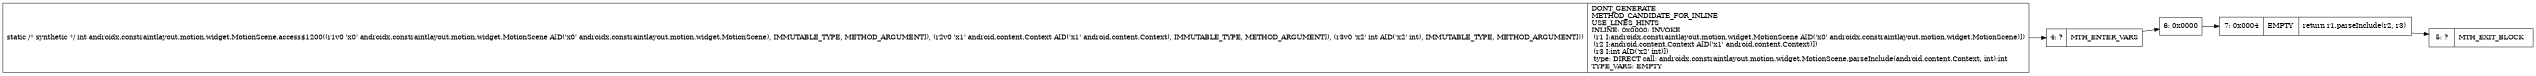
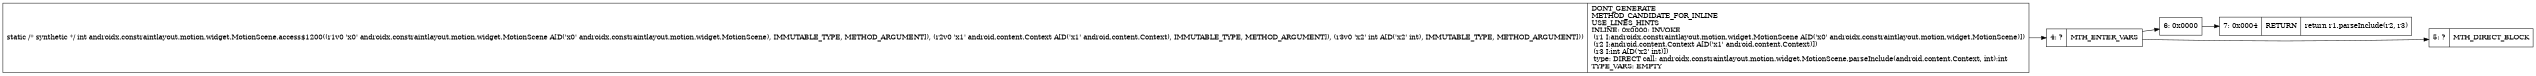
(2280, 26) -> (2281, 26)
(2418, 33) -> (2283, 41)
(2491, 38) -> (2491, 38)
